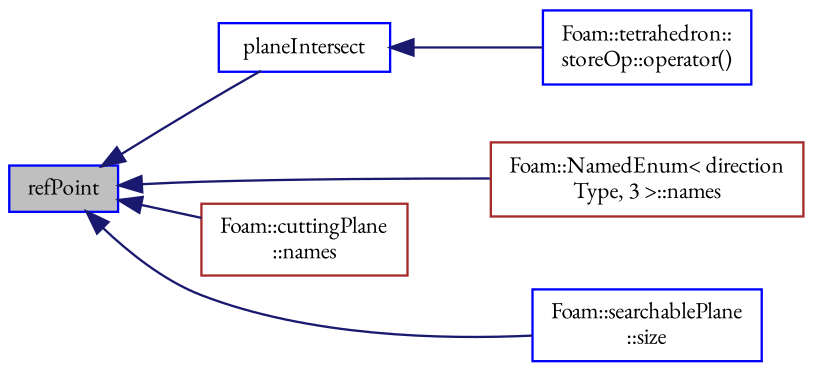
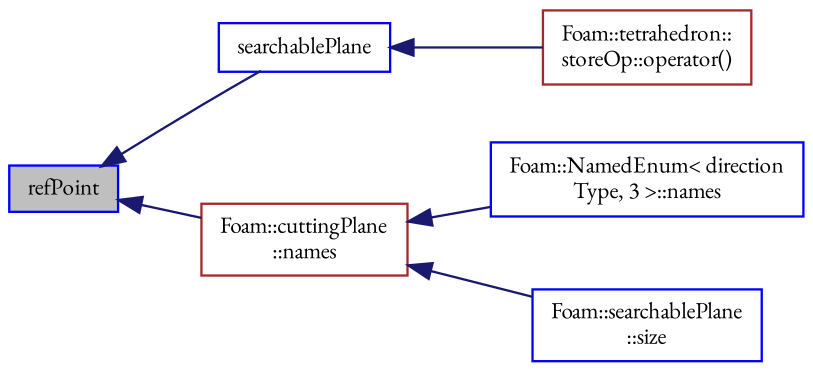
(304, 47) -> (304, 47)
(647, 47) -> (647, 47)
(316, 179) -> (461, 212)
(647, 179) -> (647, 179)
(305, 323) -> (481, 284)
